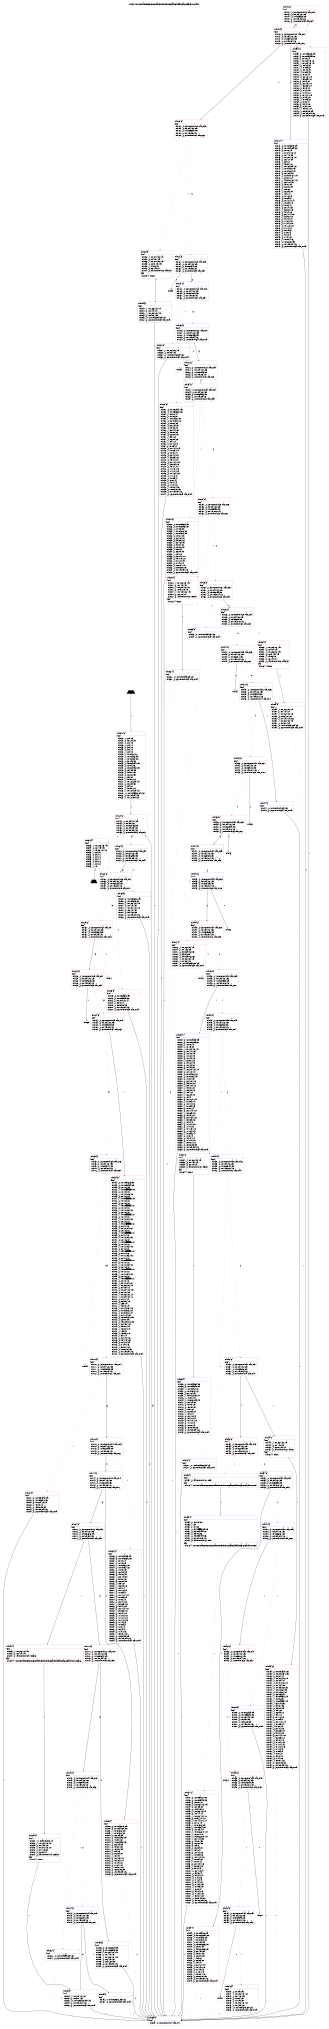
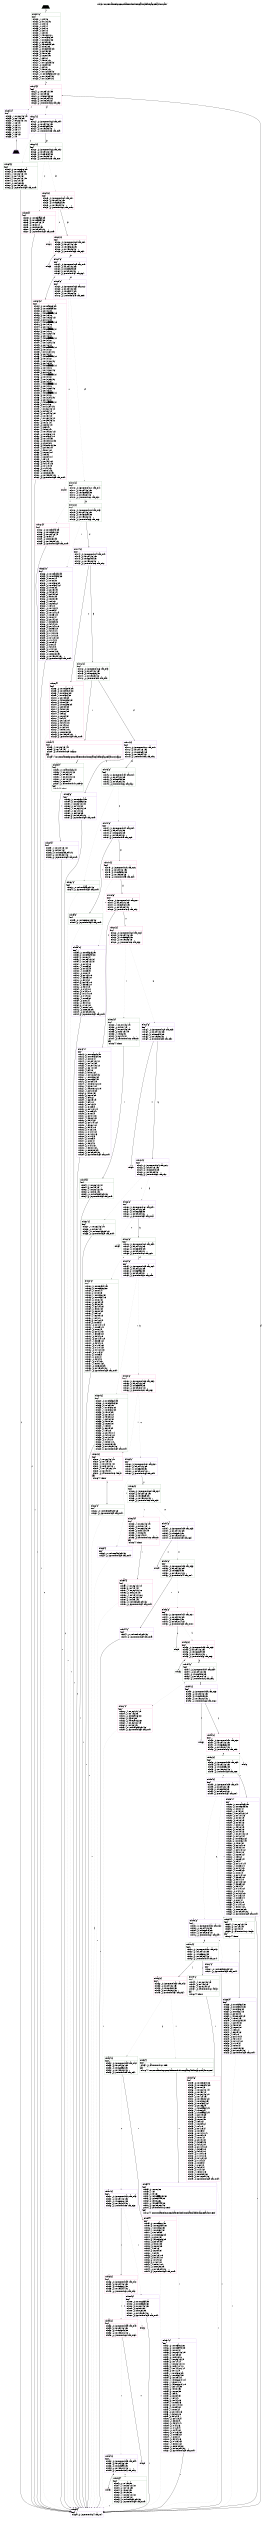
(81, 1957) -> (119, 850)
